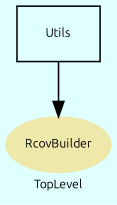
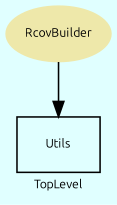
(59, 82) -> (59, 82)
